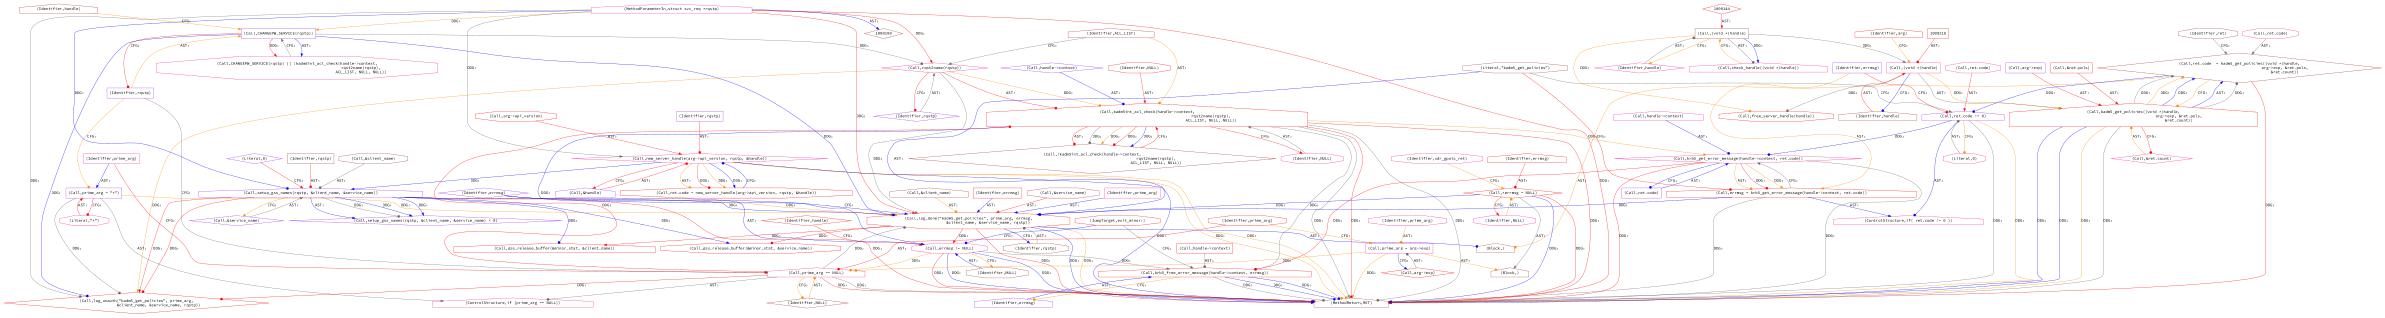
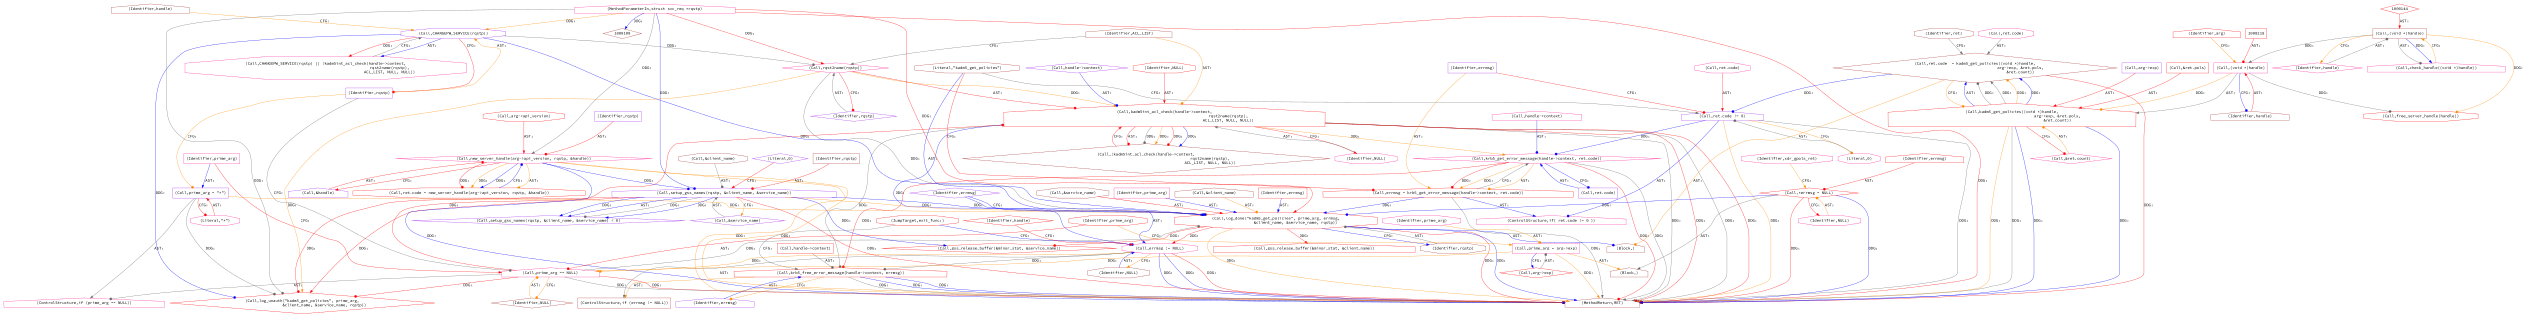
(875, 21) -> (640, 21)
(279, 34) -> (453, 34)
(508, 176) -> (614, 178)
(518, 205) -> none
(1118, 221) -> (918, 221)
(751, 248) -> (999, 248)
(1073, 256) -> (1010, 260)
(1124, 266) -> (1056, 262)
none -> (624, 303)
